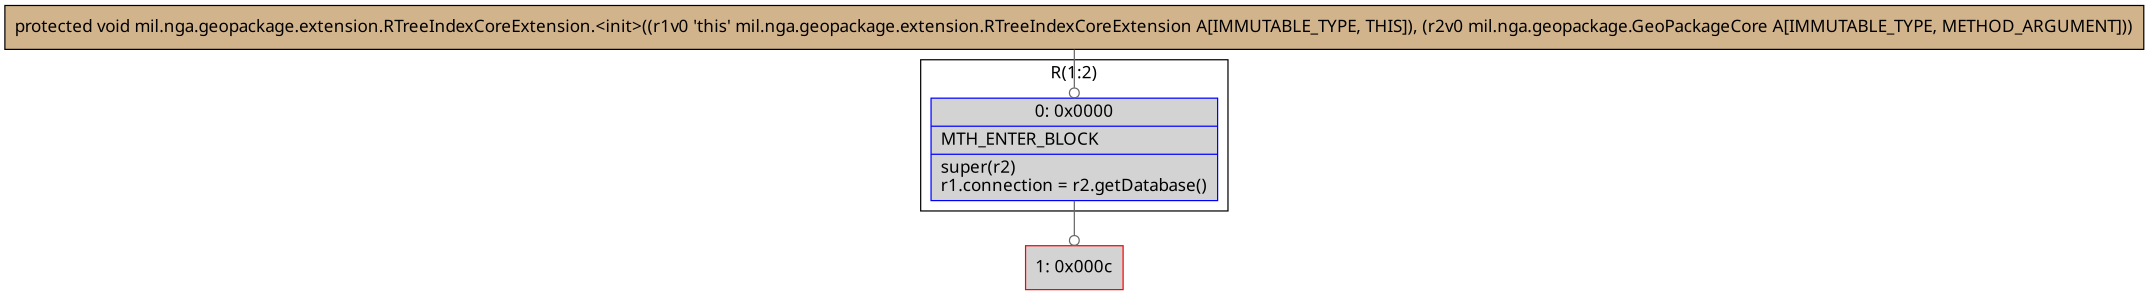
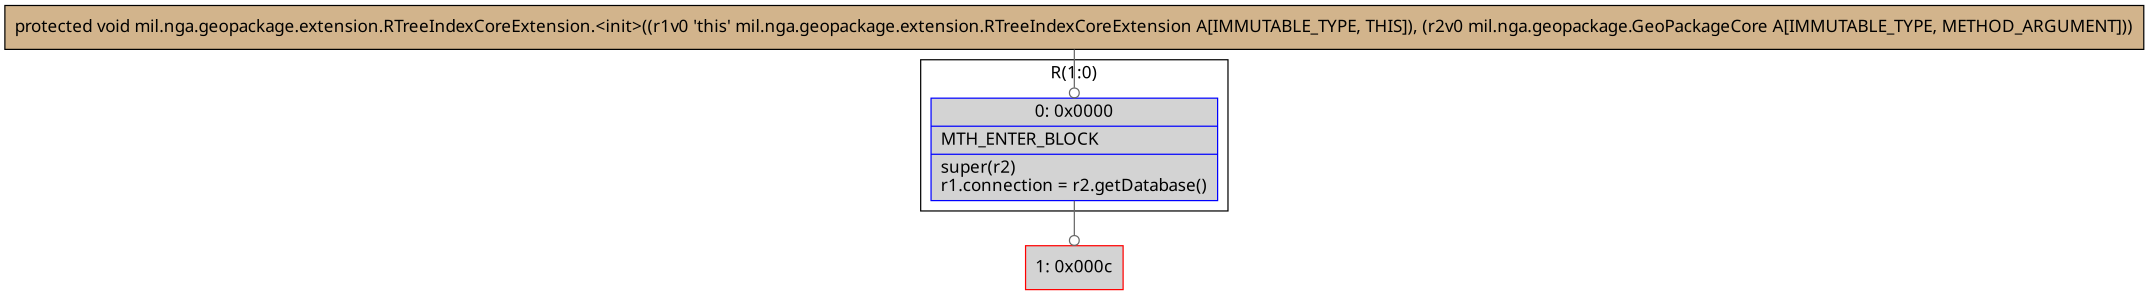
(1074, 74) -> (1074, 74)
